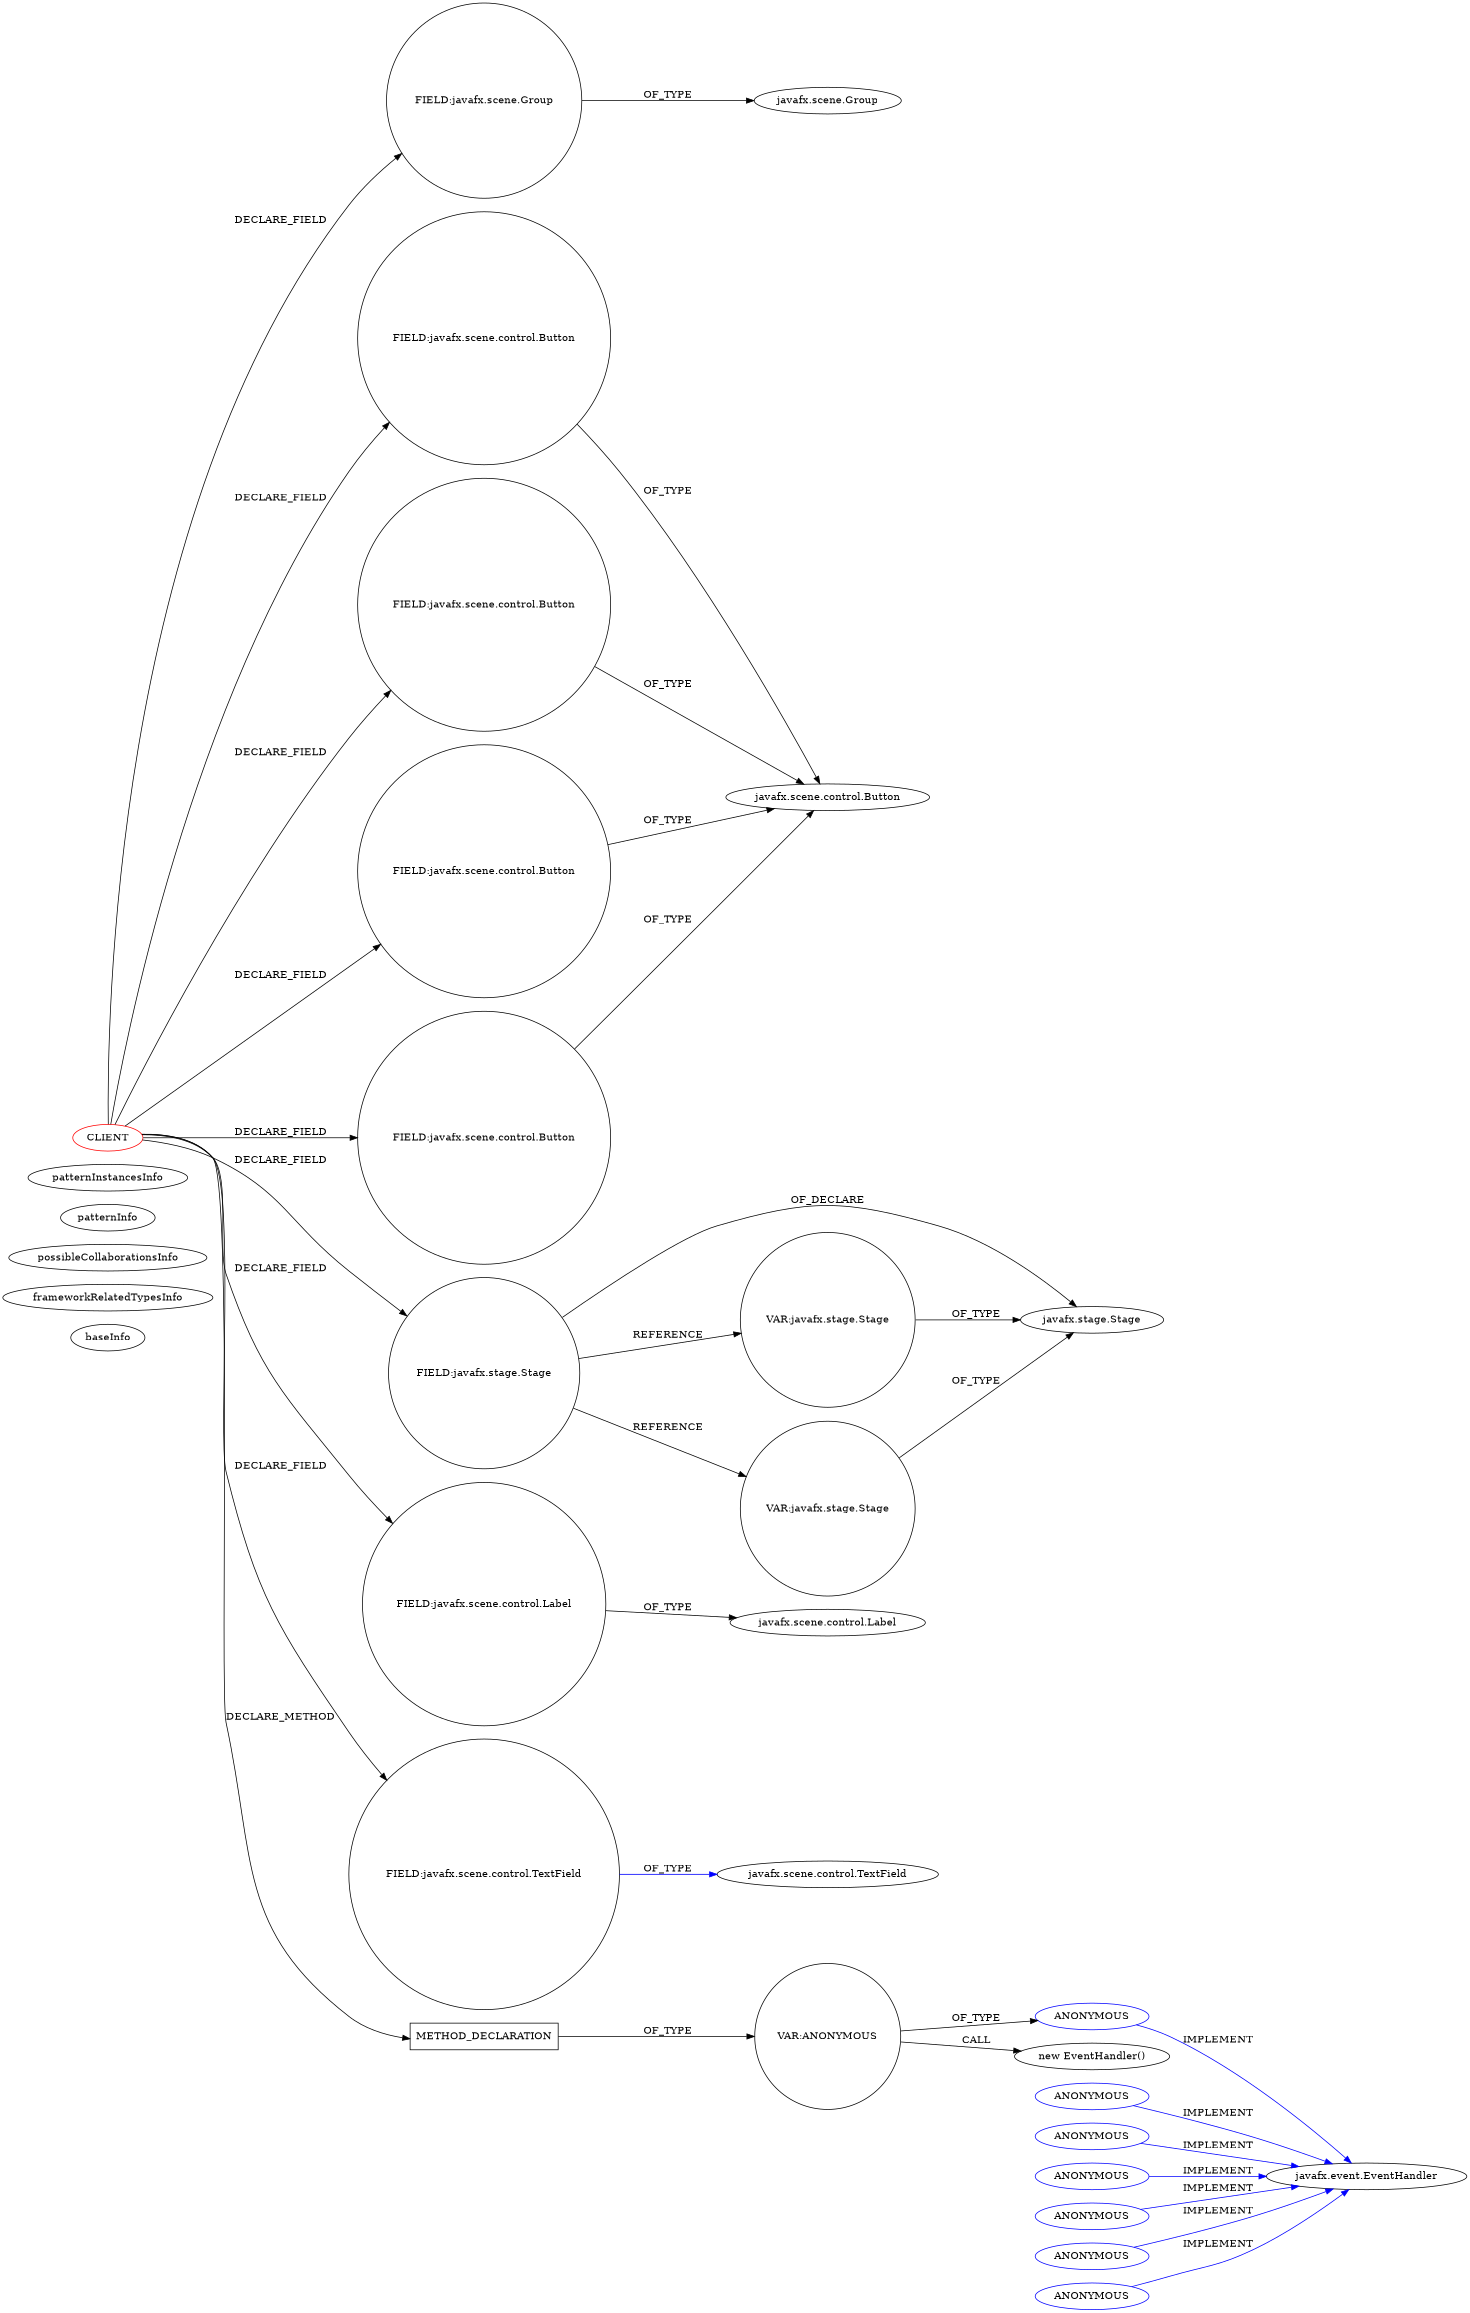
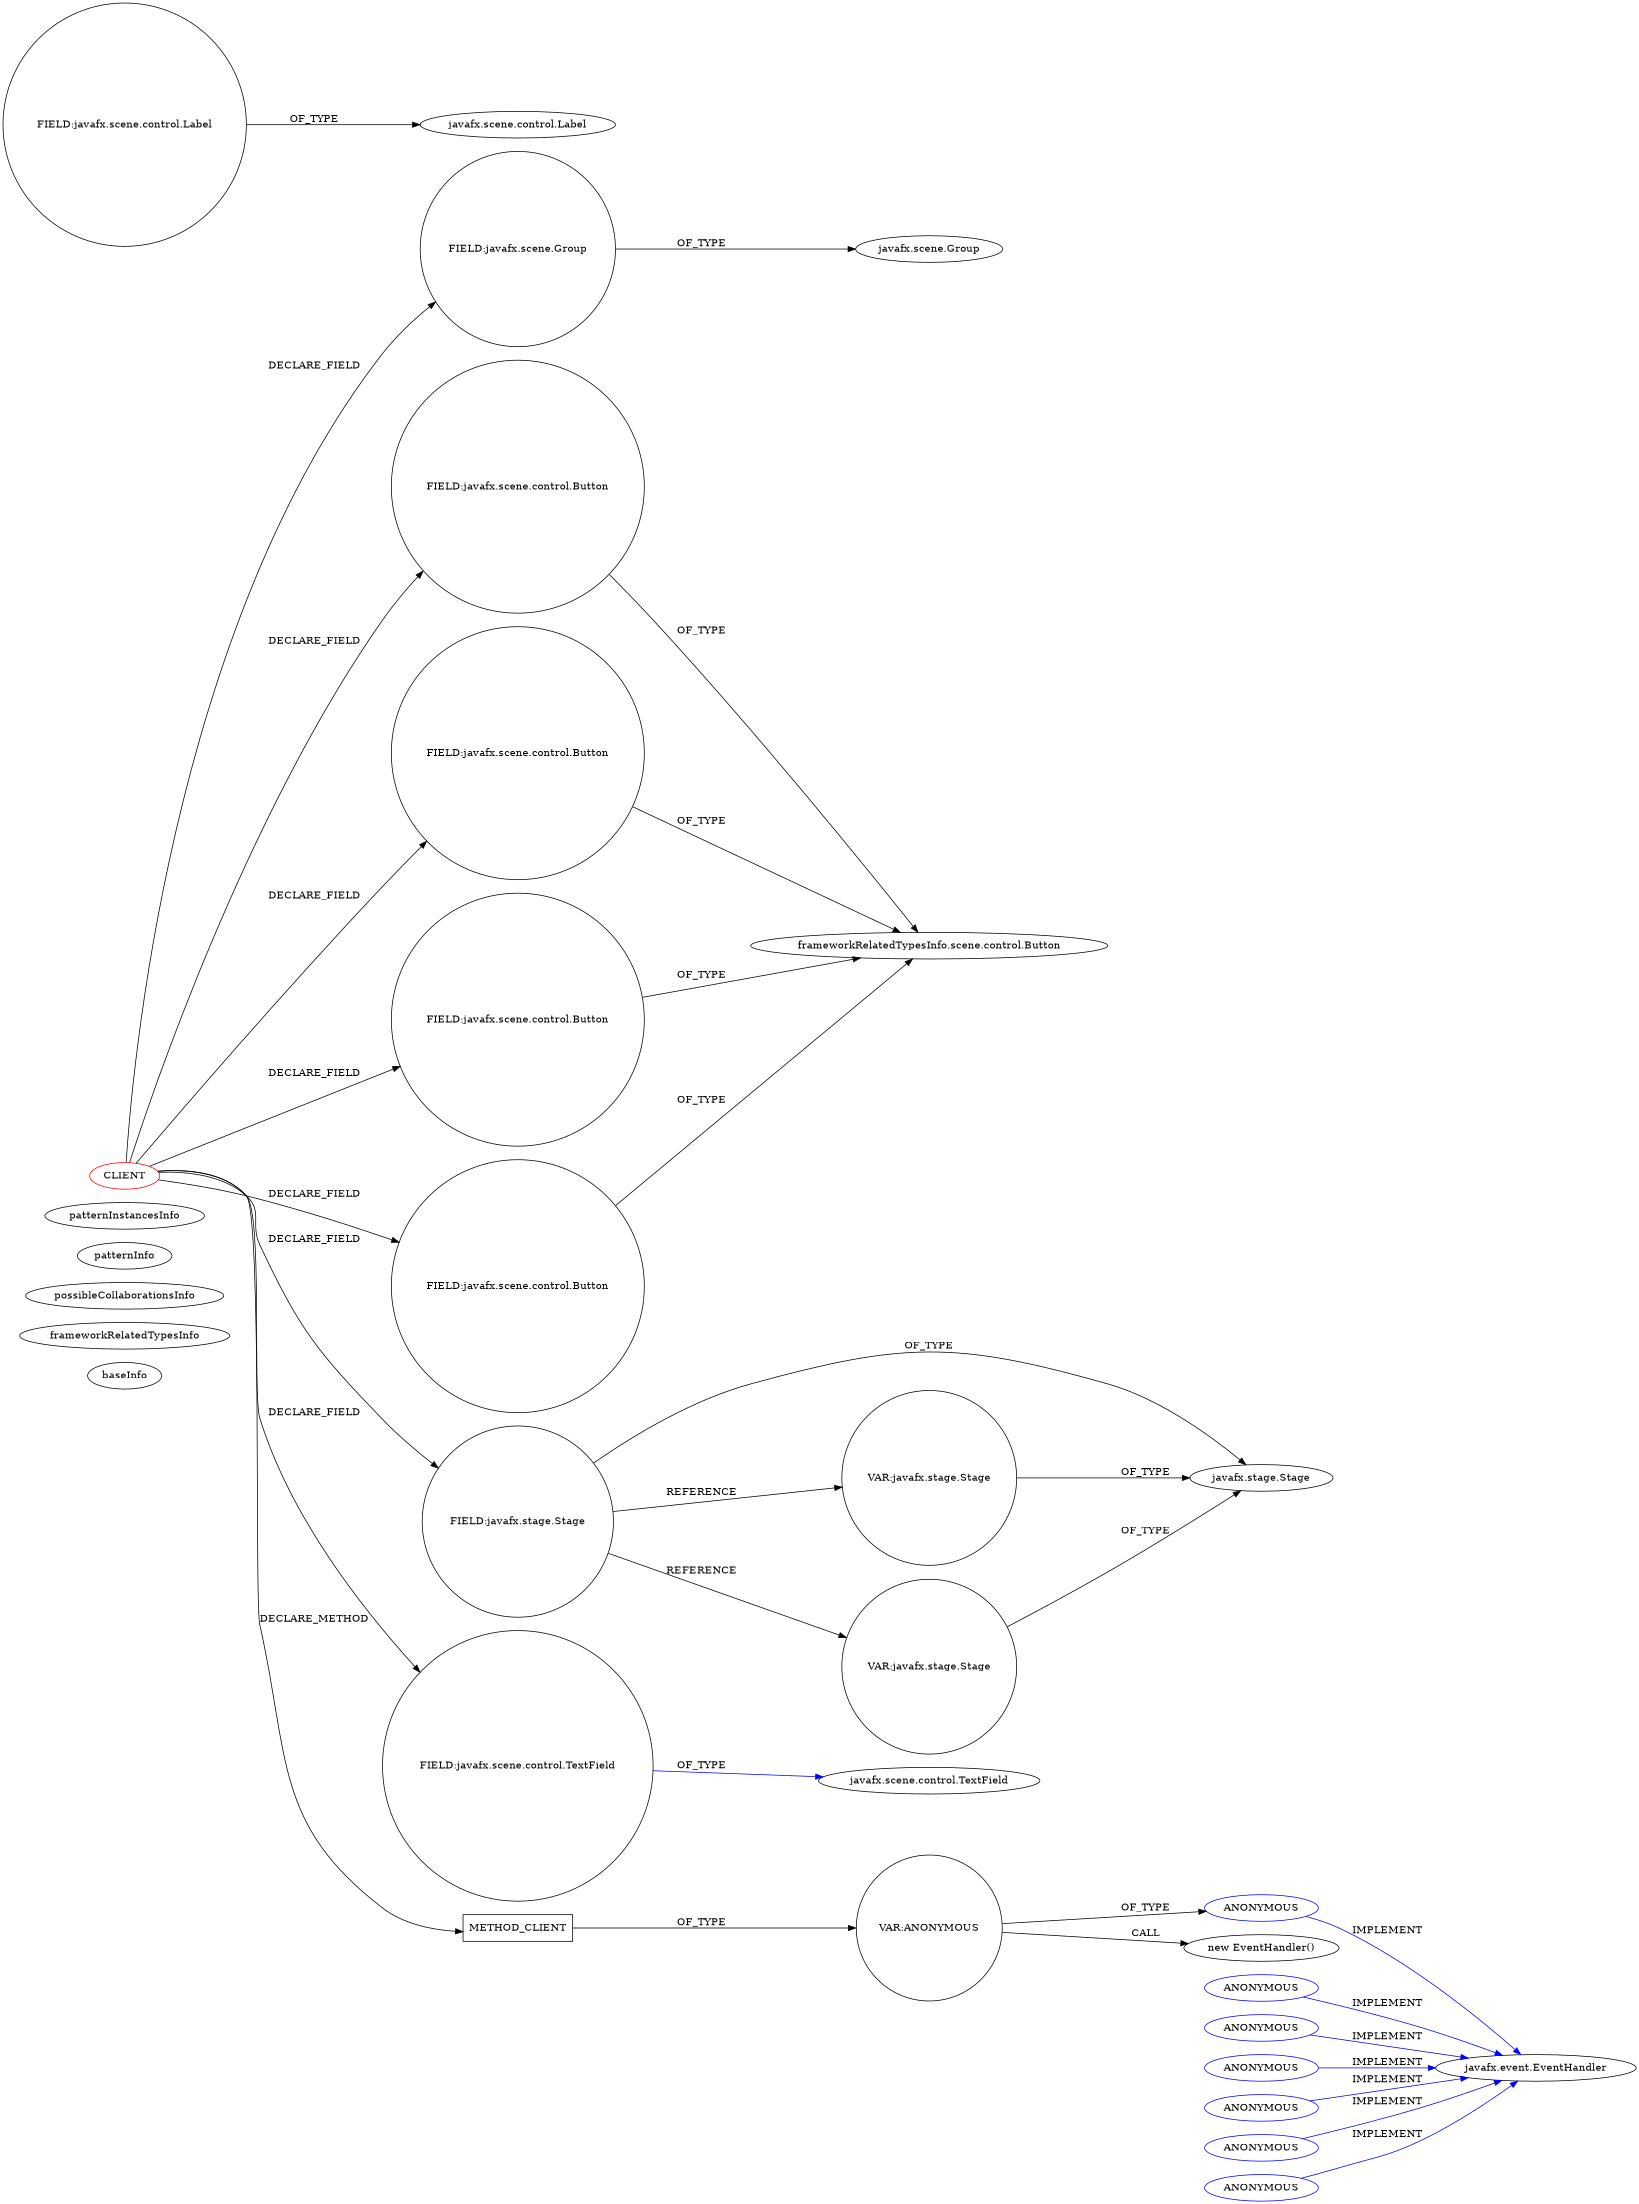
(828, 797) -> (929, 946)
(828, 1200) -> (929, 1346)
(244, 1321) -> none
(484, 2036) -> (518, 1928)
